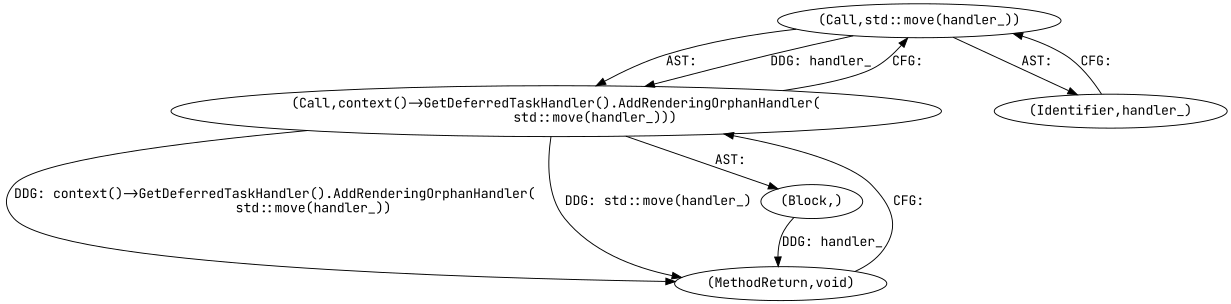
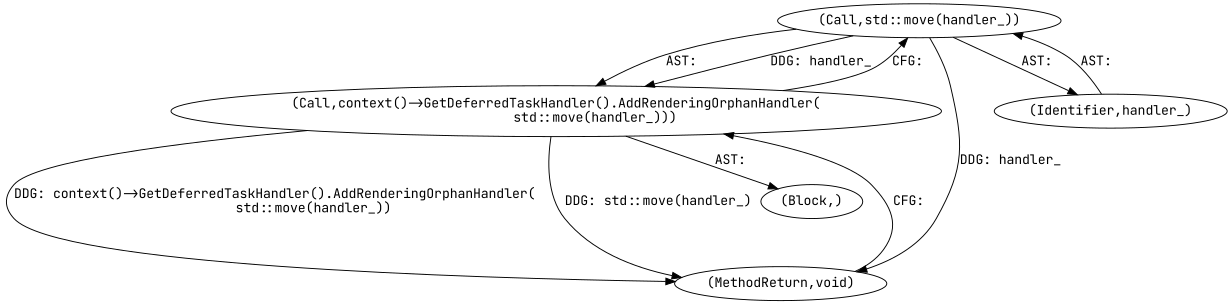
(1100, 62) -> (1100, 62)
(782, 236) -> (956, 172)
